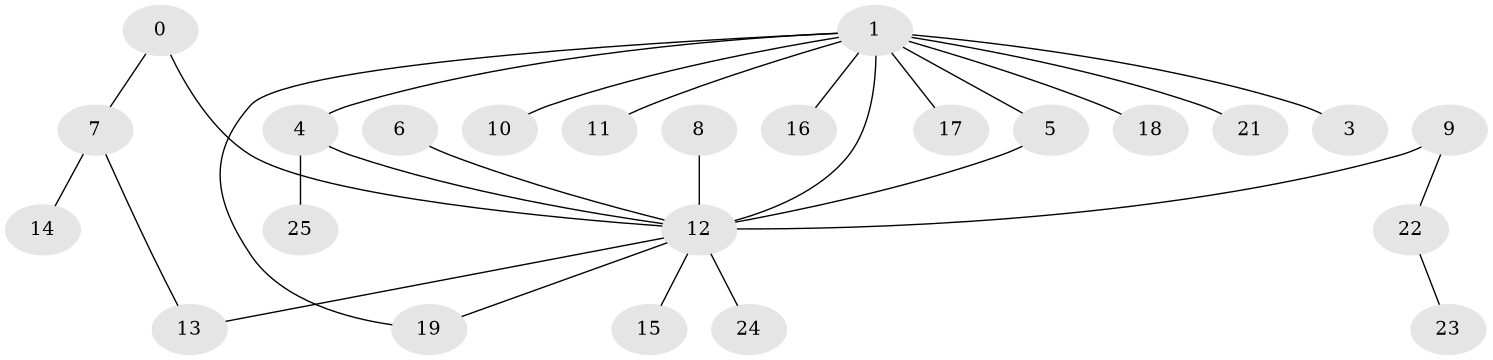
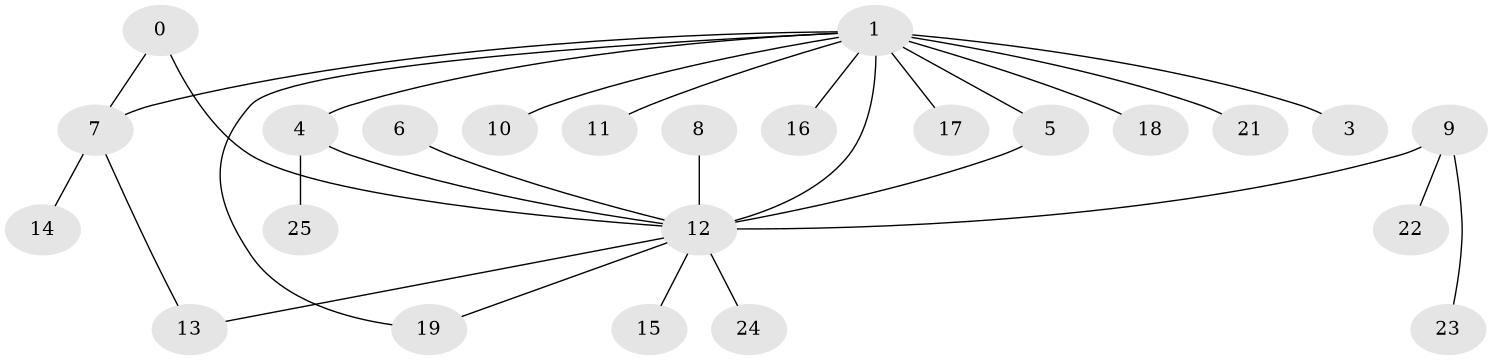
none -> (318, 72)
(1430, 279) -> (1462, 230)
